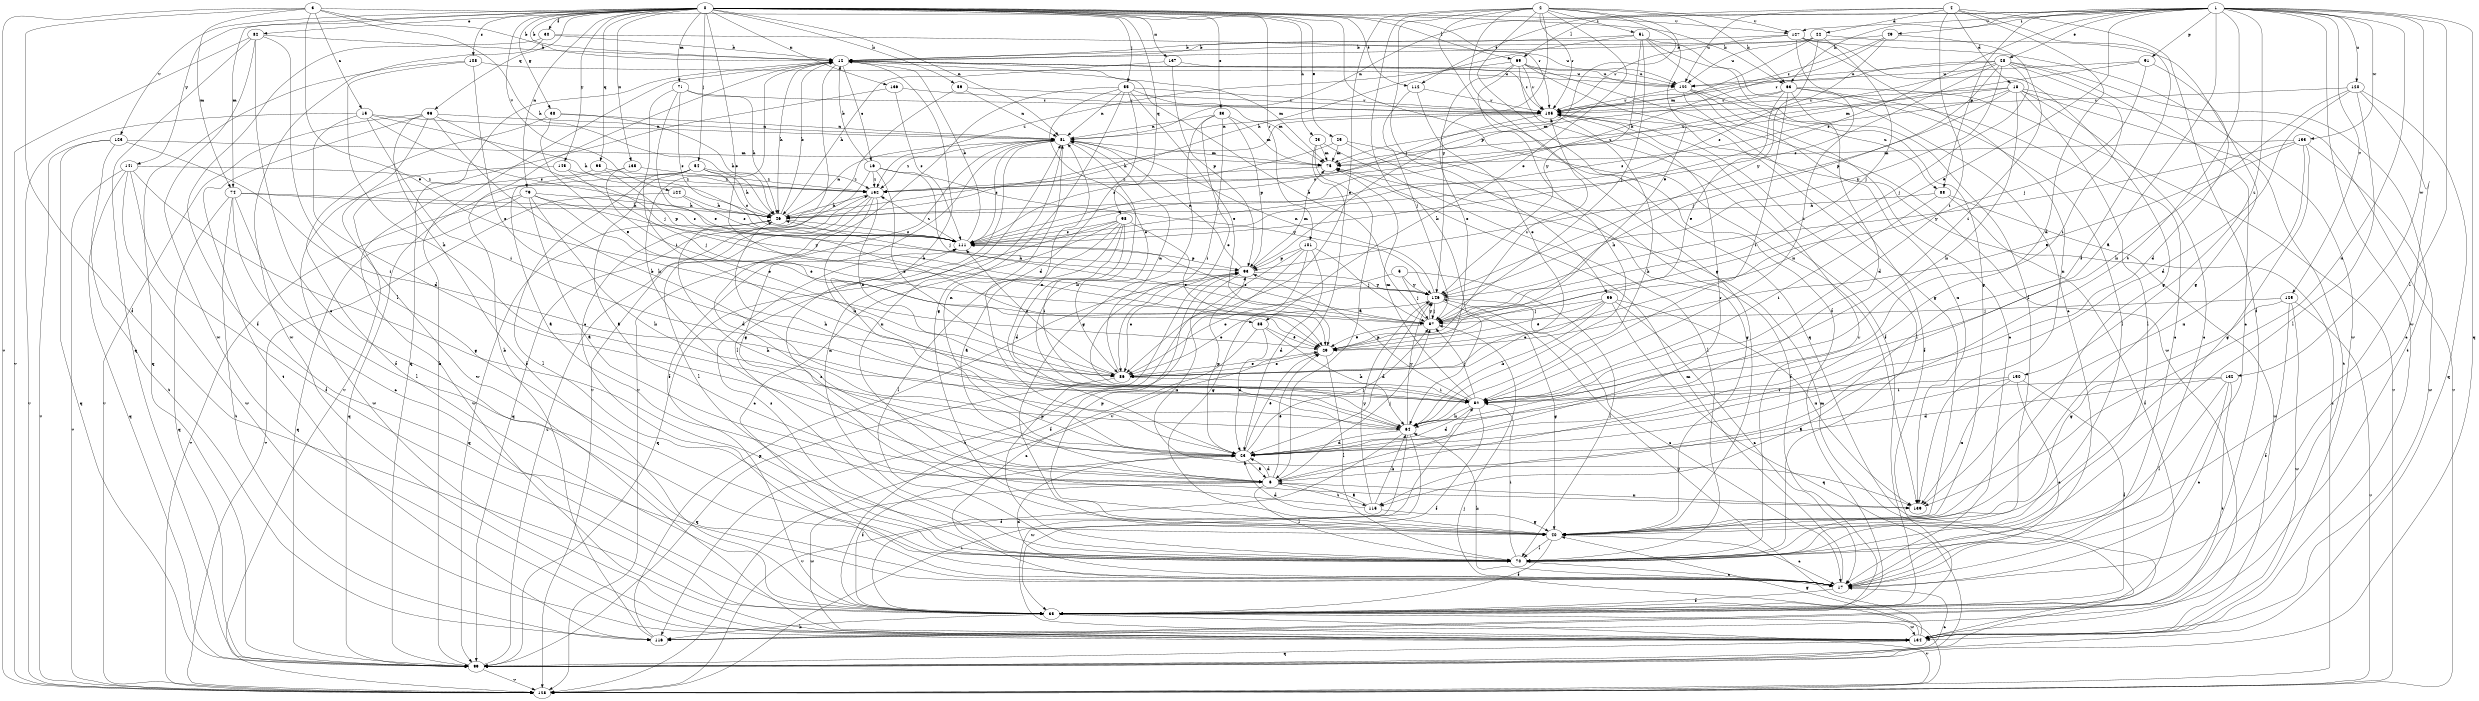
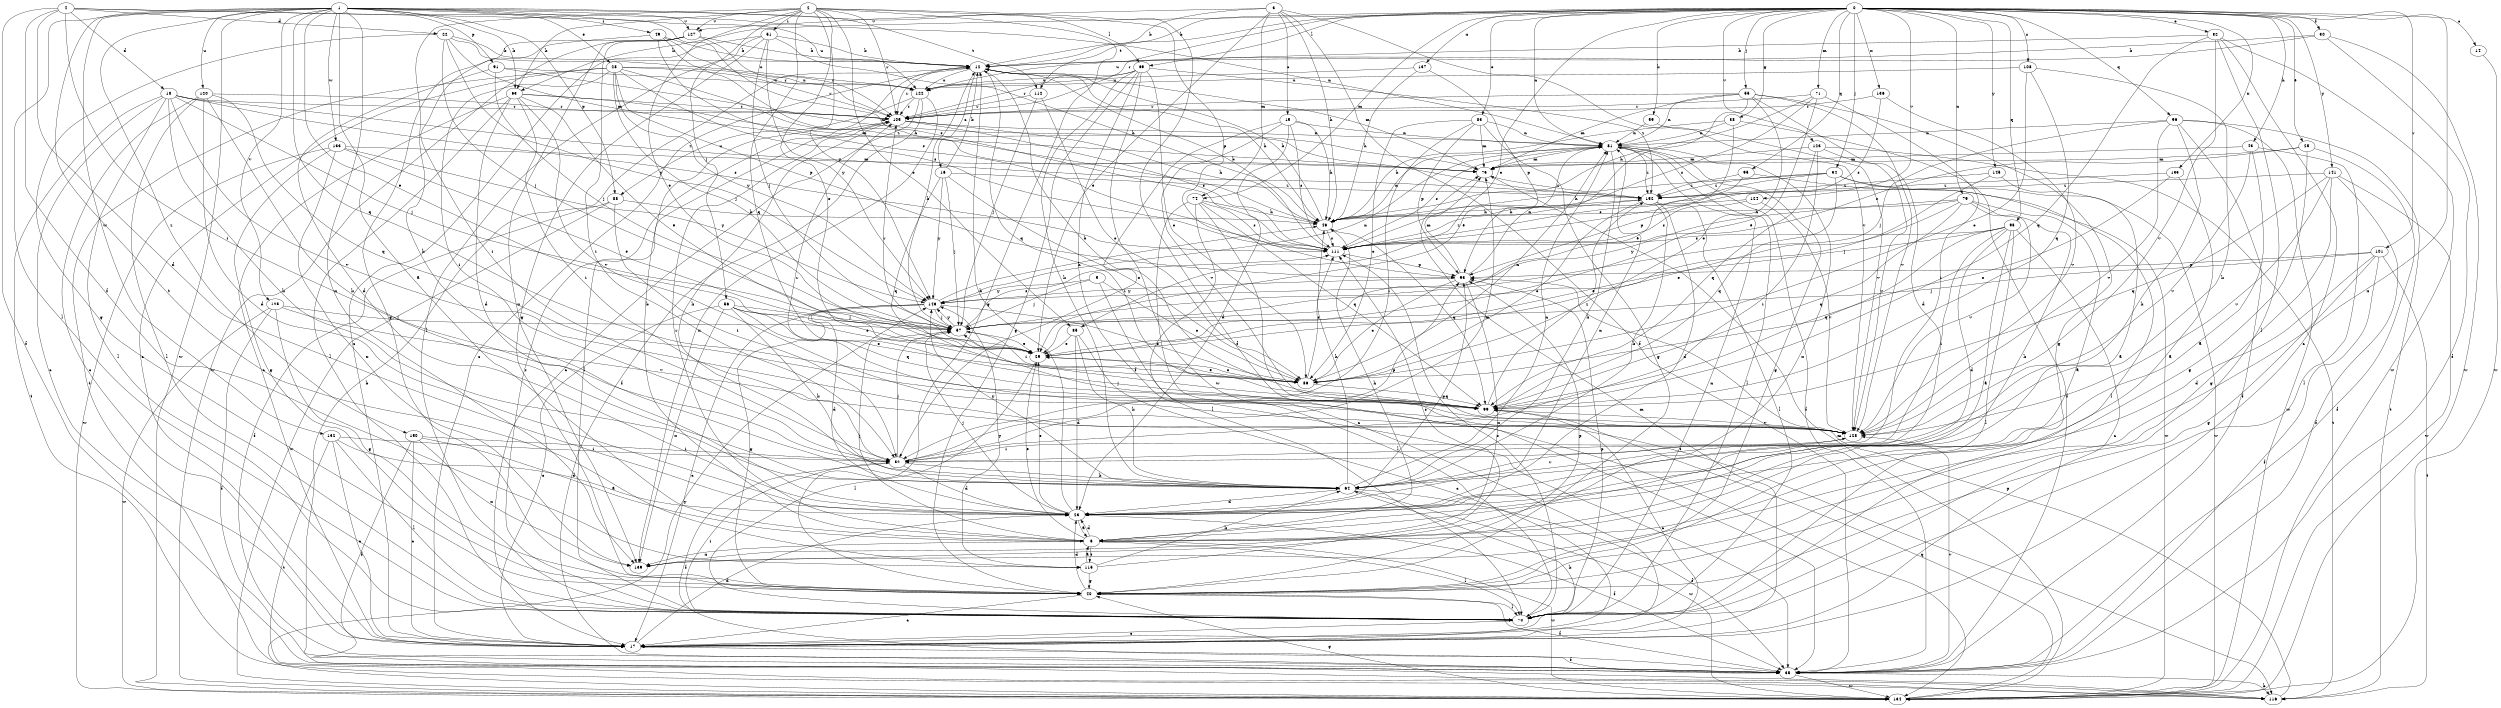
none -> (2478, 51)
(1239, 100) -> none
(1308, 382) -> (1138, 365)
